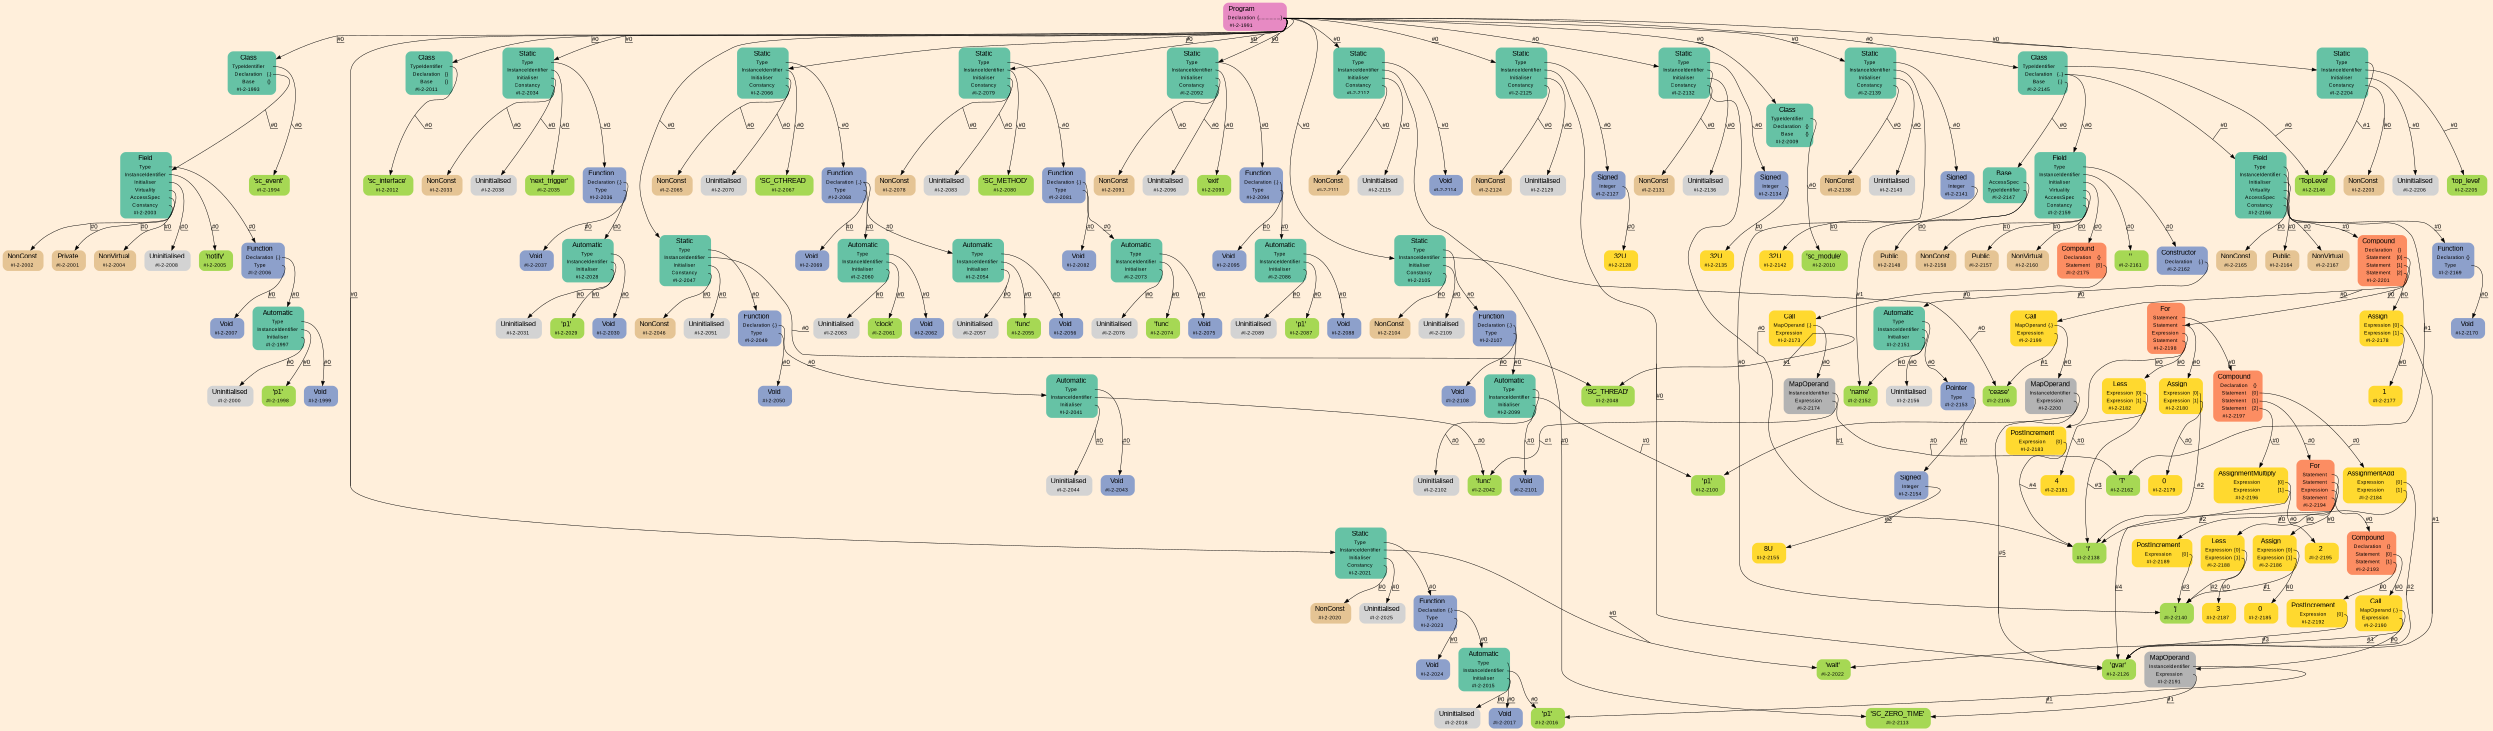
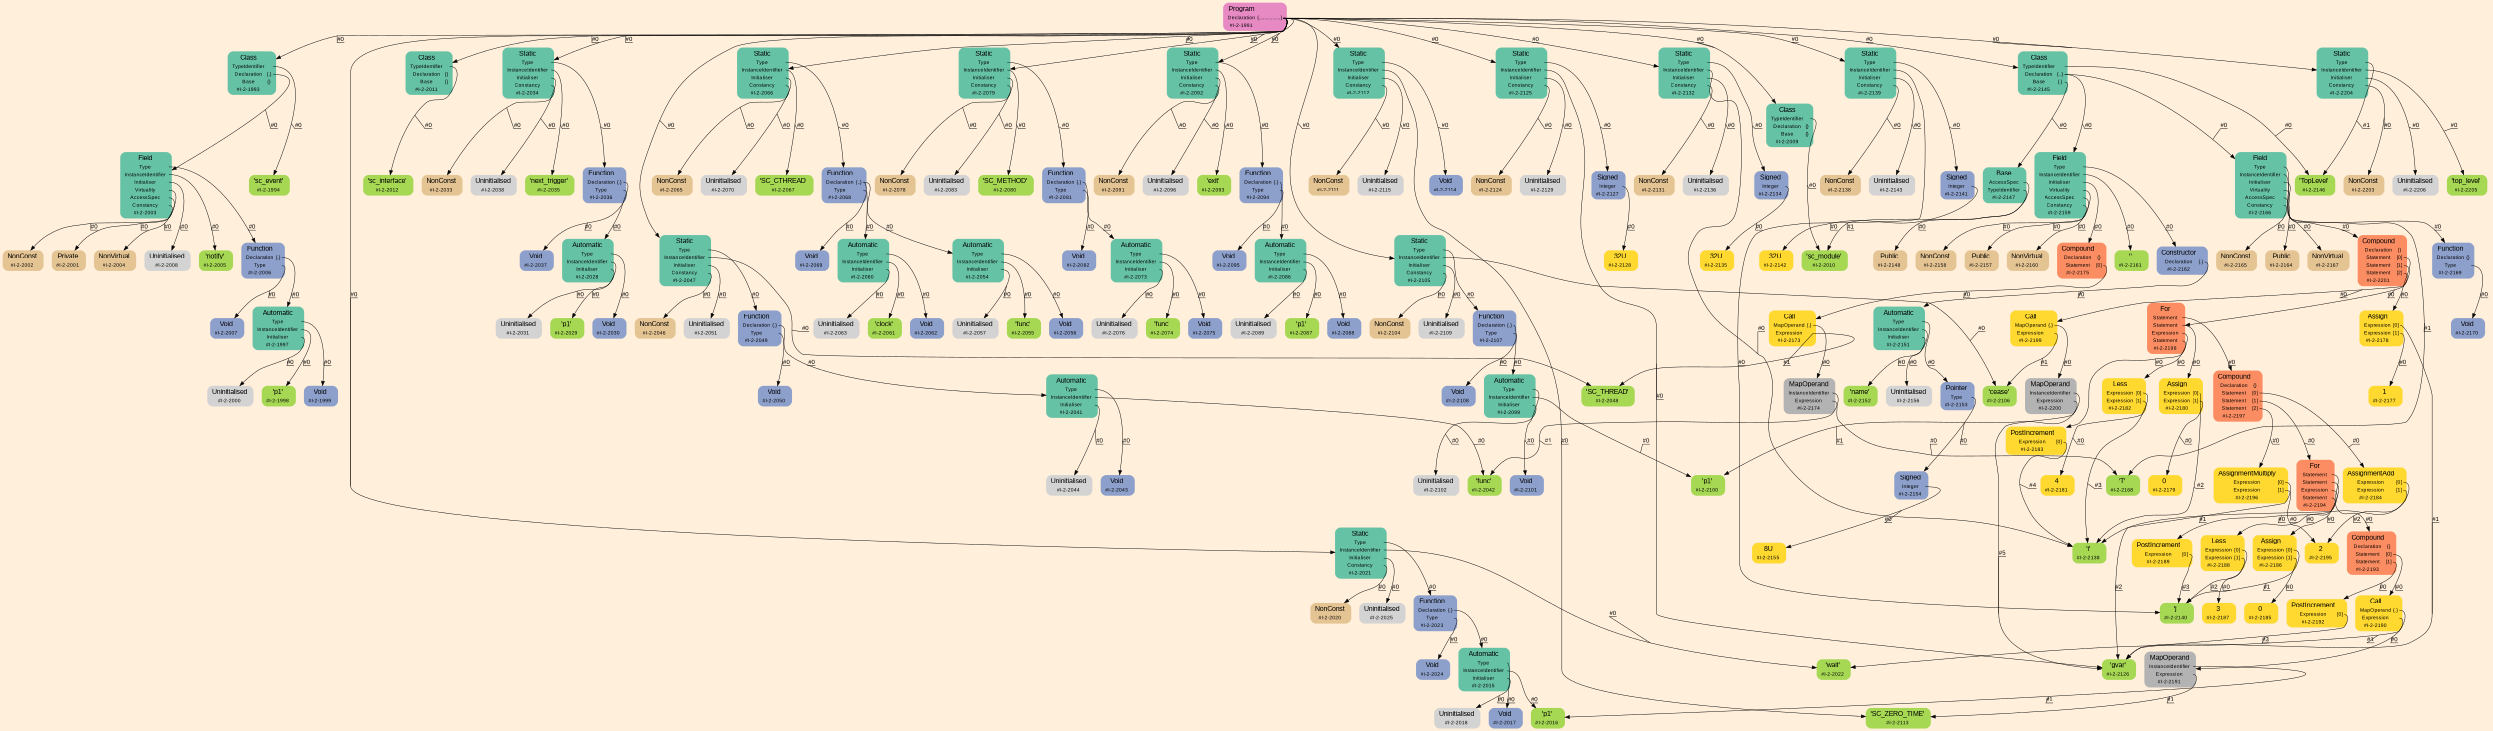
(1881, 228) -> (1931, 219)
(2122, 490) -> (2122, 490)
(2203, 519) -> (2203, 519)
(2119, 587) -> (2119, 587)
(2403, 640) -> (2352, 517)
